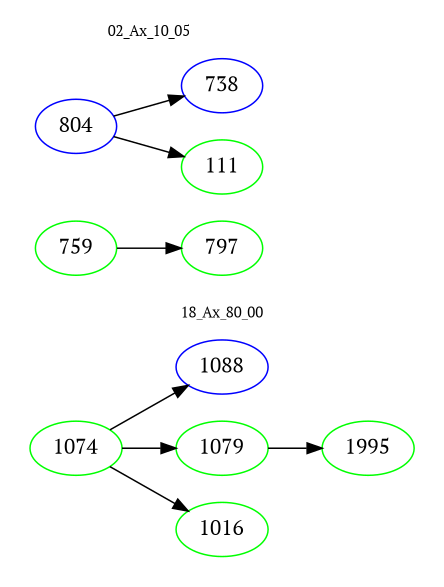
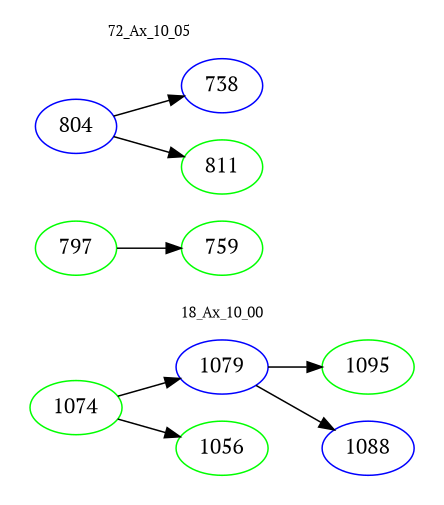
(149, 32) -> (149, 32)
(222, 167) -> (222, 167)
(142, 248) -> (142, 248)
(222, 314) -> (222, 314)
(142, 411) -> (289, 404)
(222, 448) -> (222, 367)
(368, 448) -> (368, 367)
(222, 529) -> (222, 448)
